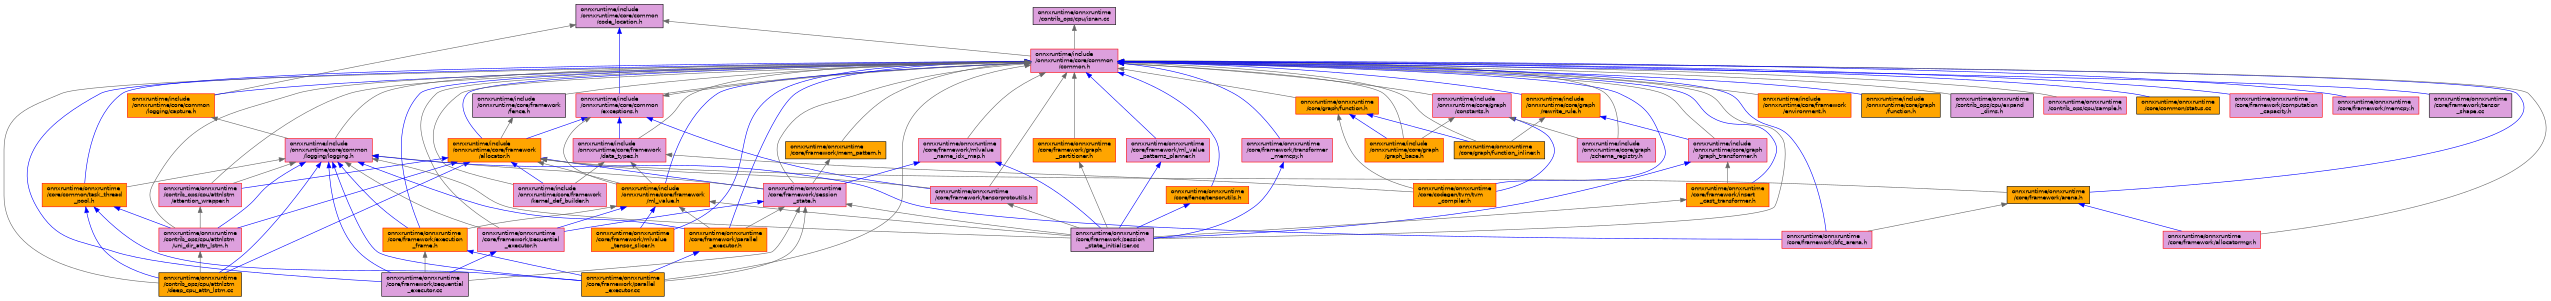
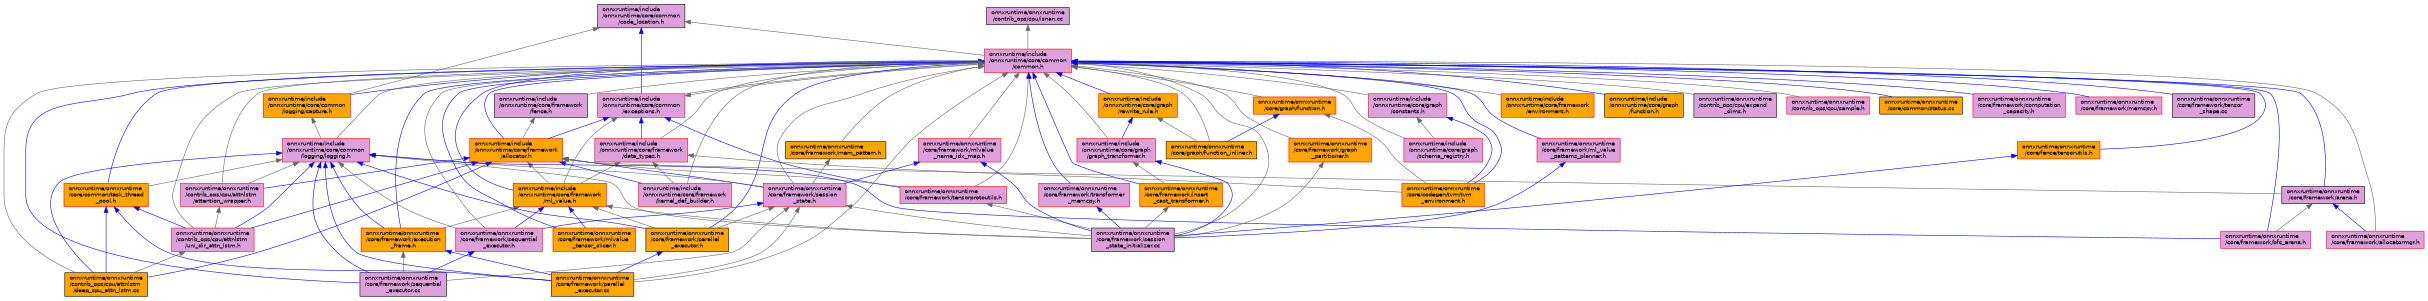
(1404, 150) -> none
(1455, 195) -> (1443, 195)
(2048, 195) -> (2323, 195)
(726, 240) -> (687, 240)
